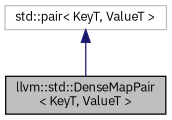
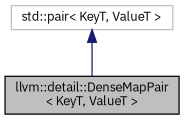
(86, 95) -> (92, 95)
